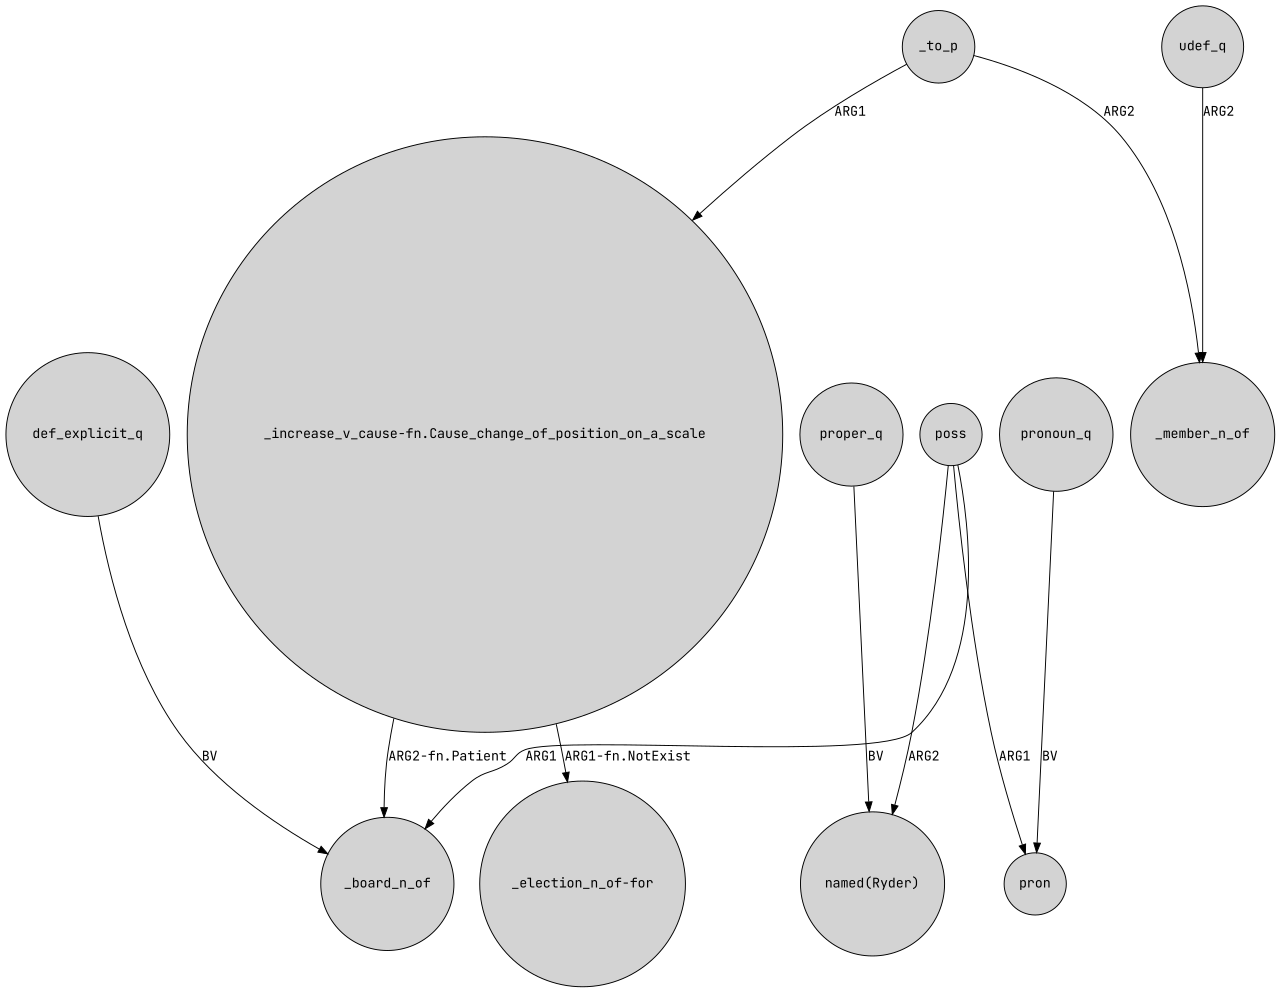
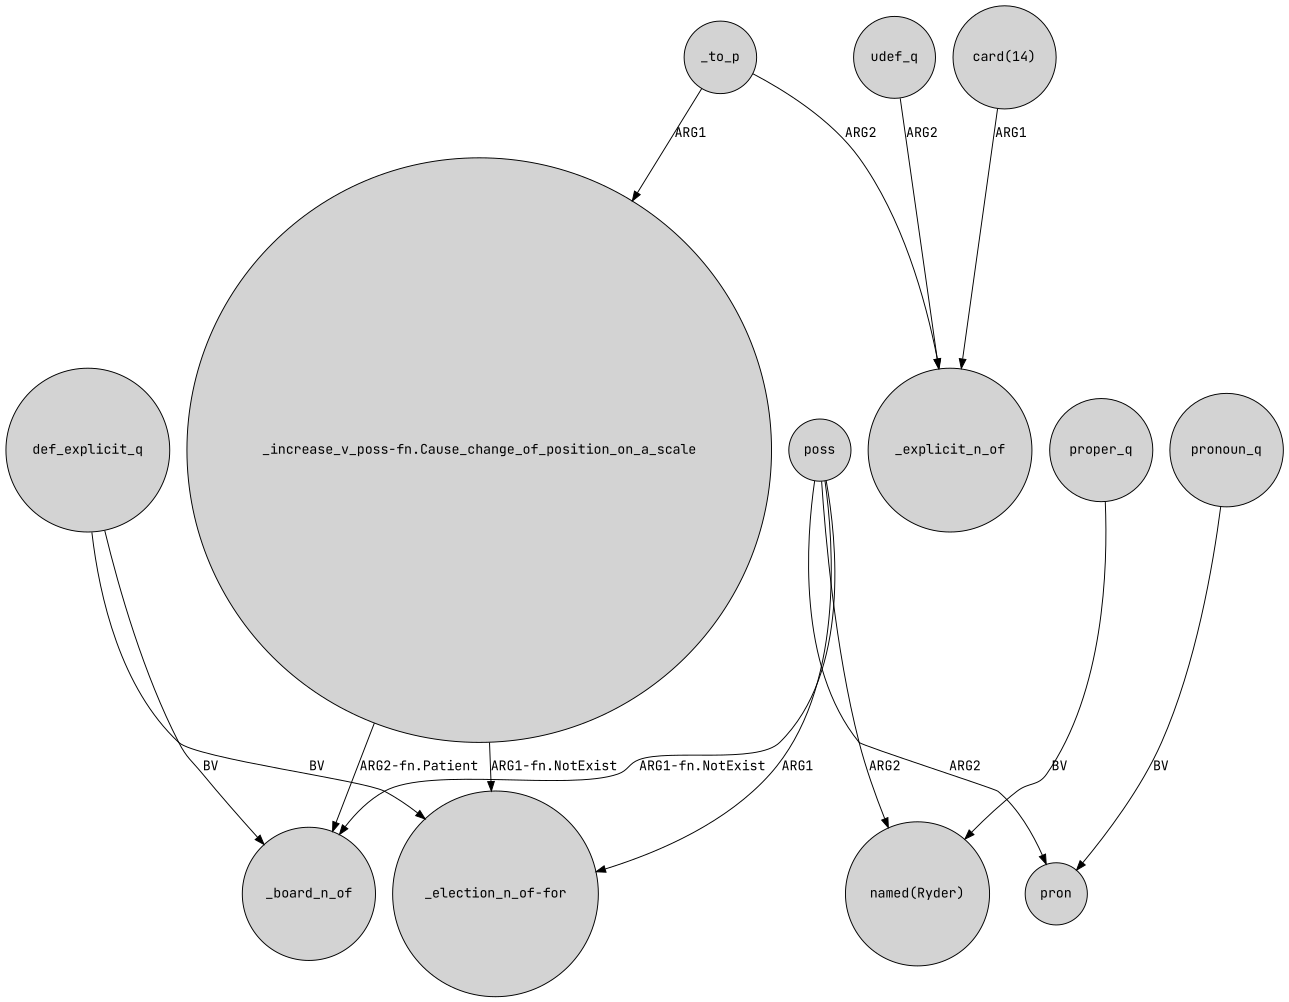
none -> (1005, 57)
(485, 435) -> (479, 450)
(1203, 435) -> (950, 450)
none -> (801, 726)
none -> (199, 751)
(541, 757) -> (703, 767)
(1015, 757) -> (965, 767)
